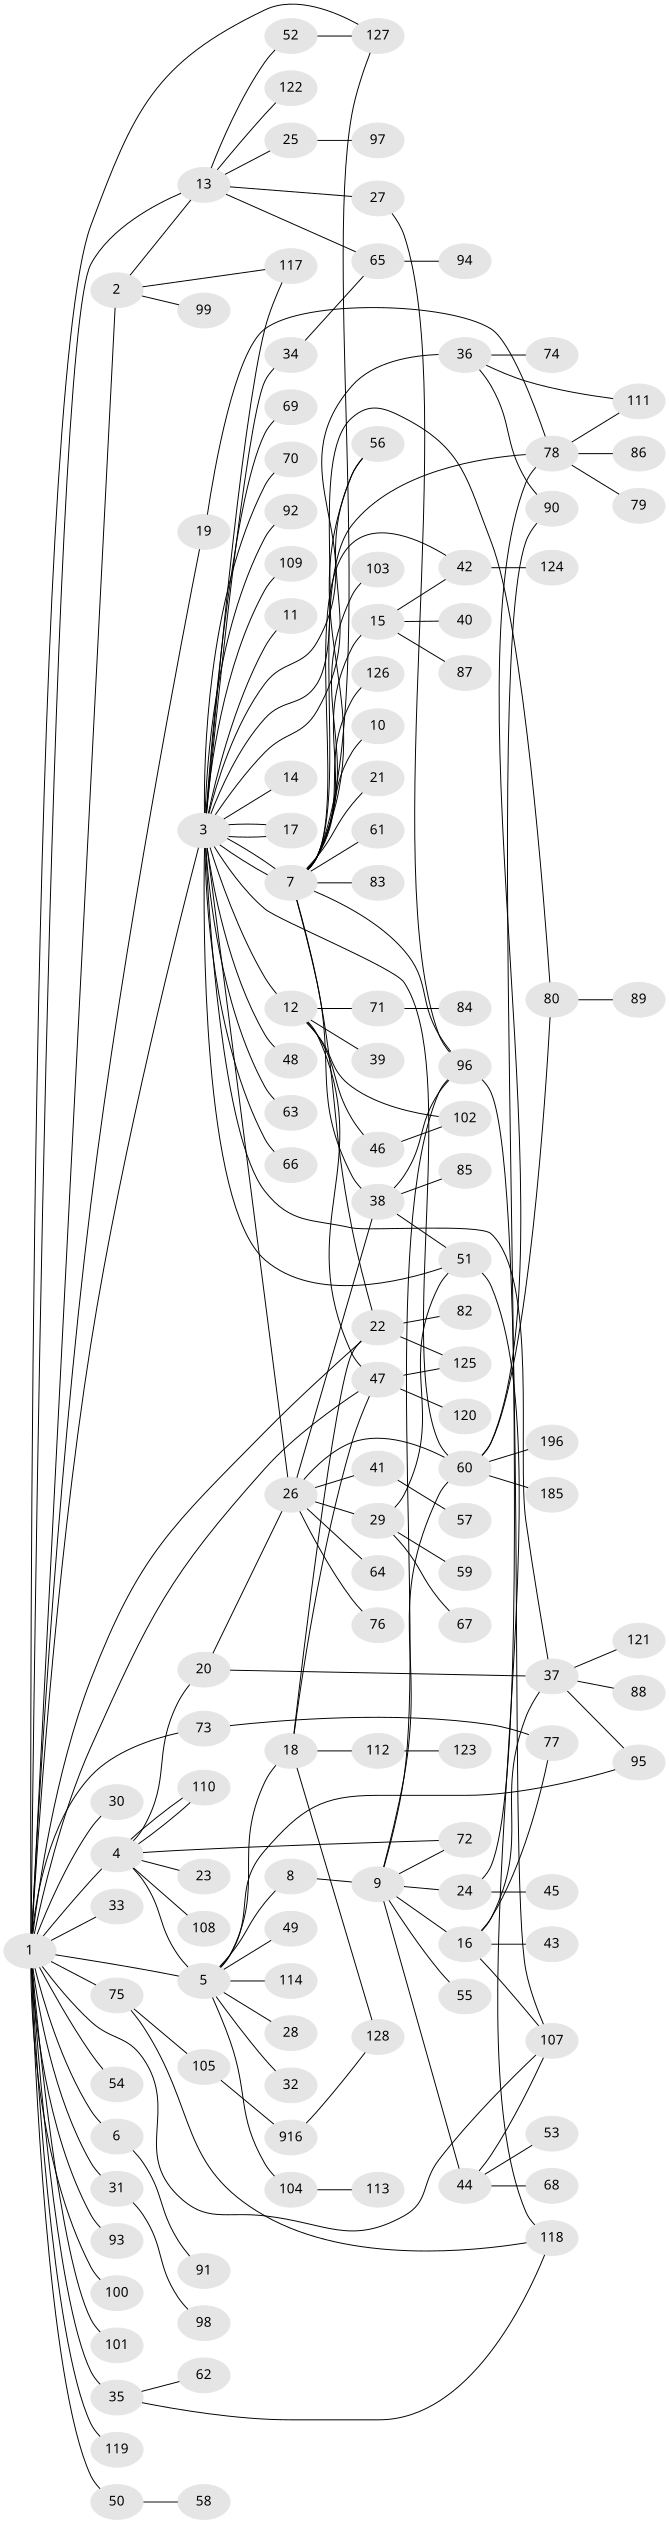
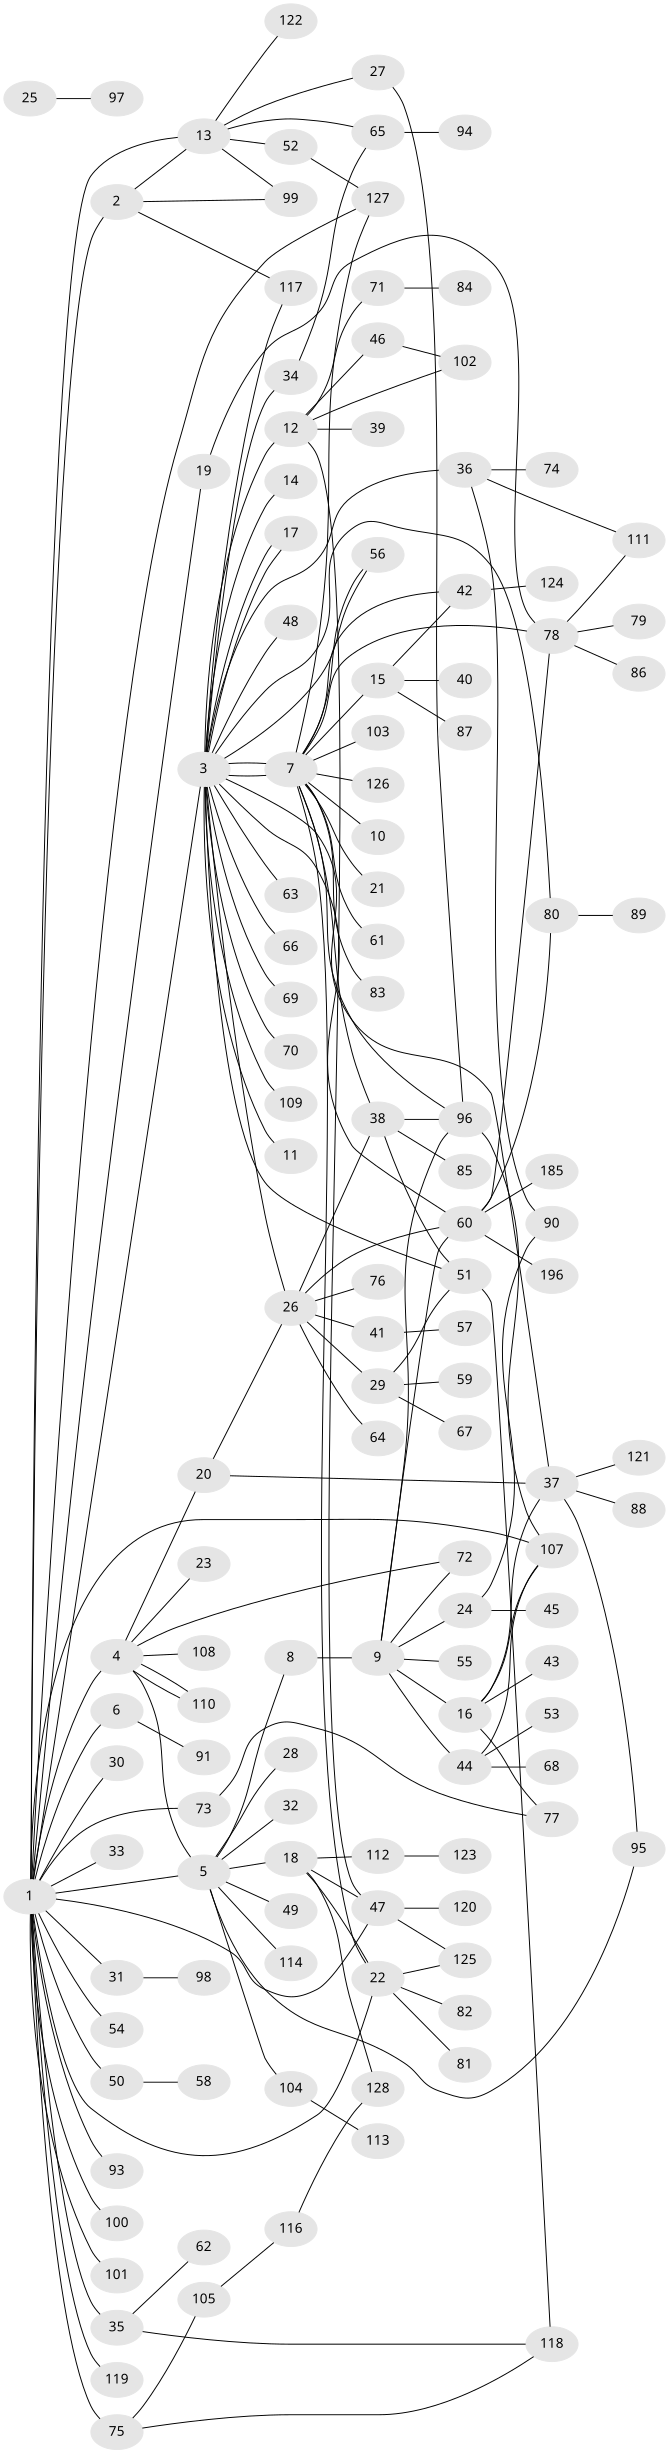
(248, 163) -> (247, 168)
(291, 512) -> none
none -> (465, 2065)
(291, 2138) -> (291, 2229)
